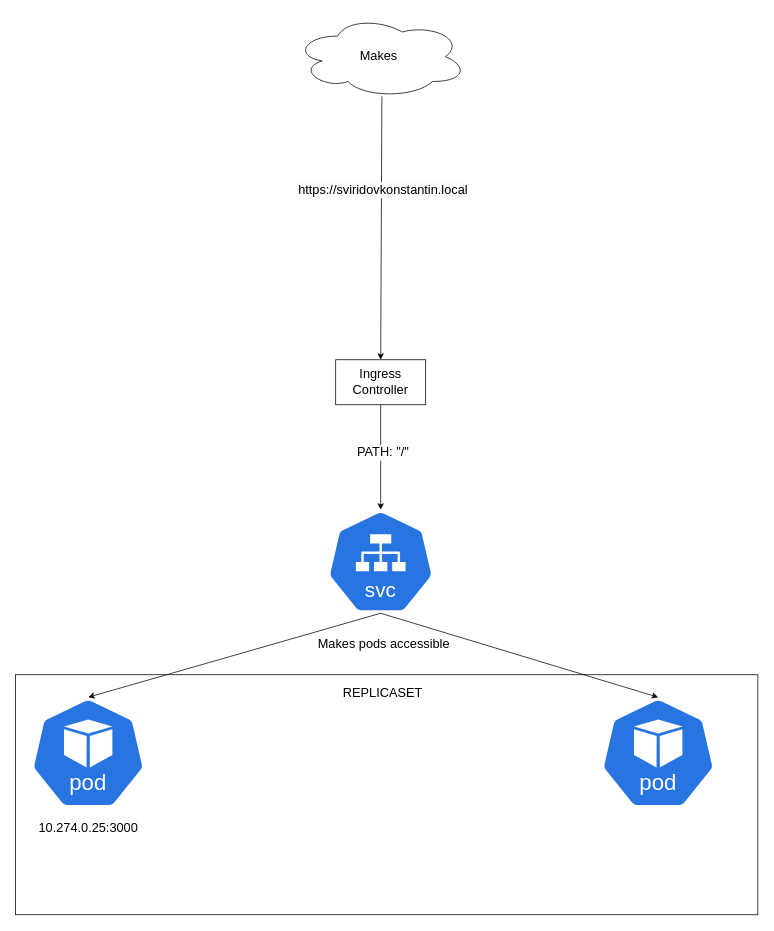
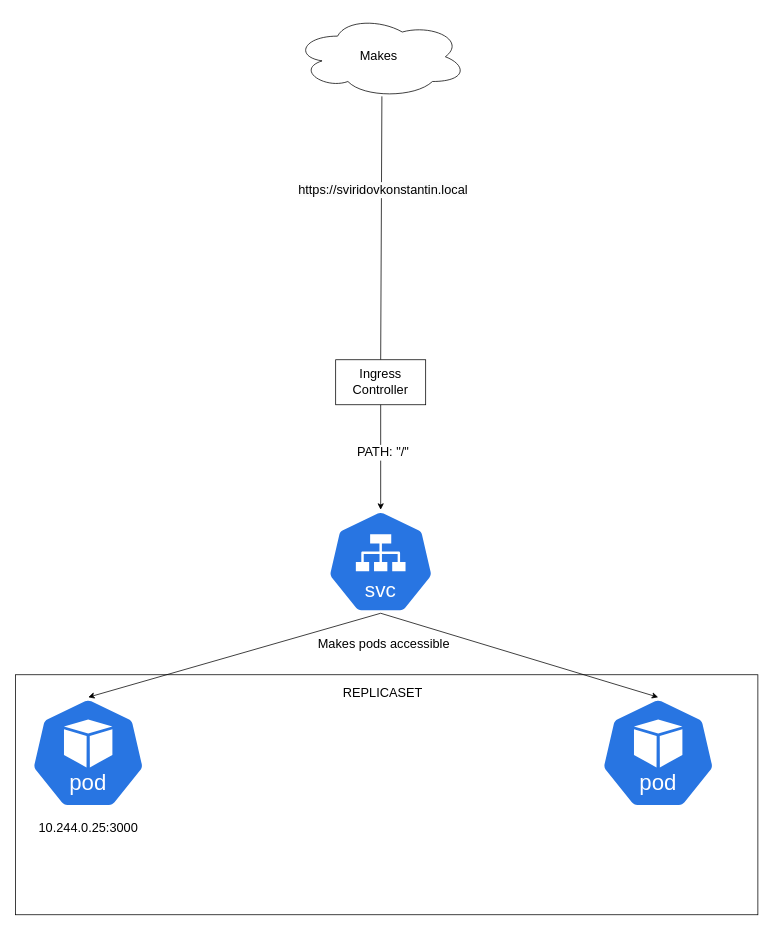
(381, 353) -> (381, 355)
(89, 843) -> (89, 843)
